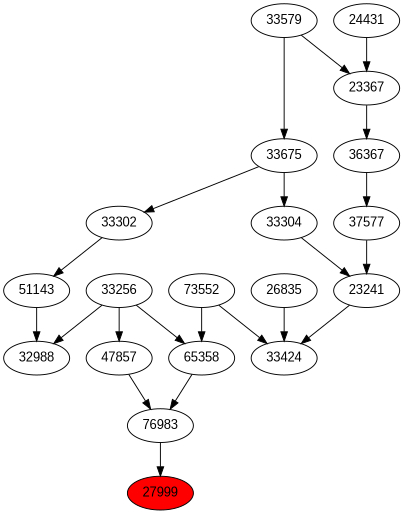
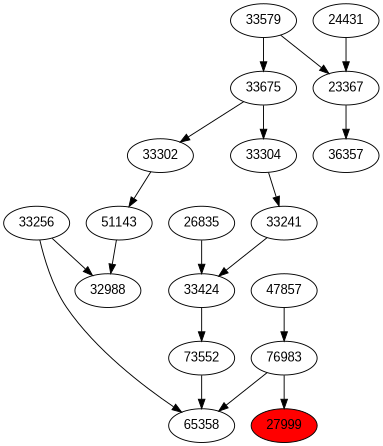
(367, 156) -> (346, 156)
(367, 223) -> none
(367, 291) -> (284, 223)
(119, 320) -> none
(239, 321) -> (202, 320)
(184, 388) -> (247, 389)
